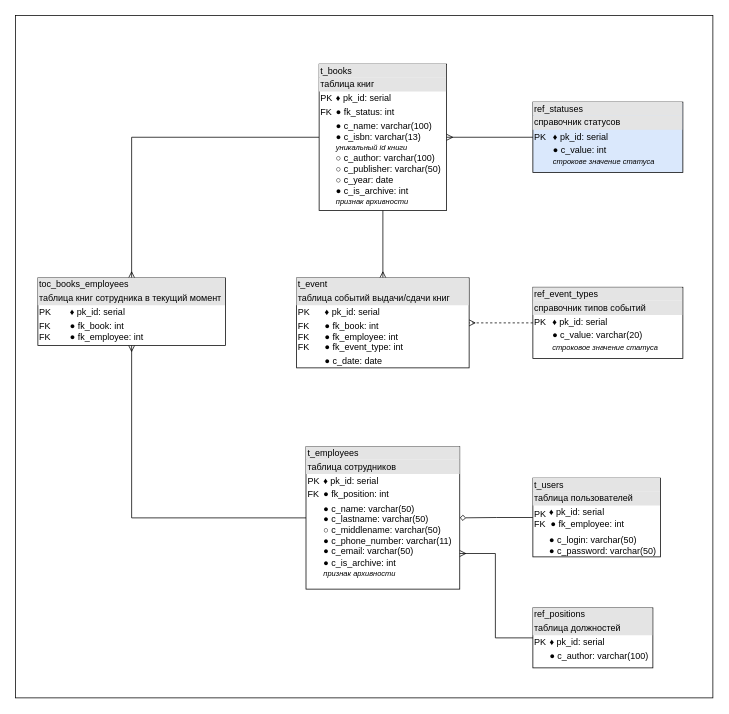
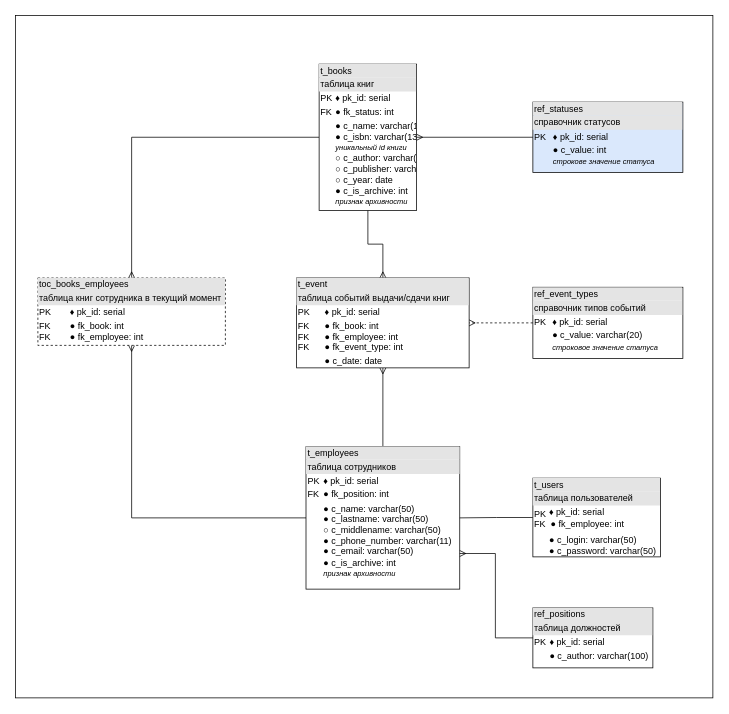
(383, 137) -> (368, 137)
(132, 312) -> (132, 312)
none -> (383, 407)
(466, 518) -> (463, 518)
